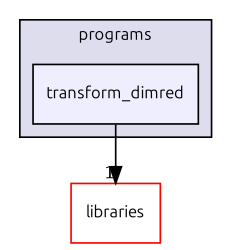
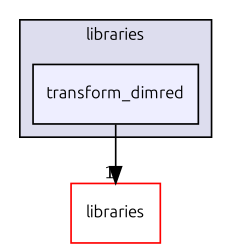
(116, 36) -> (116, 36)
